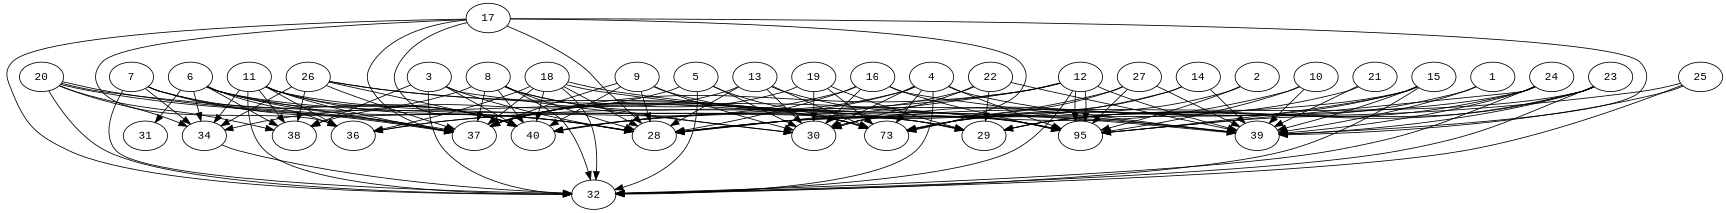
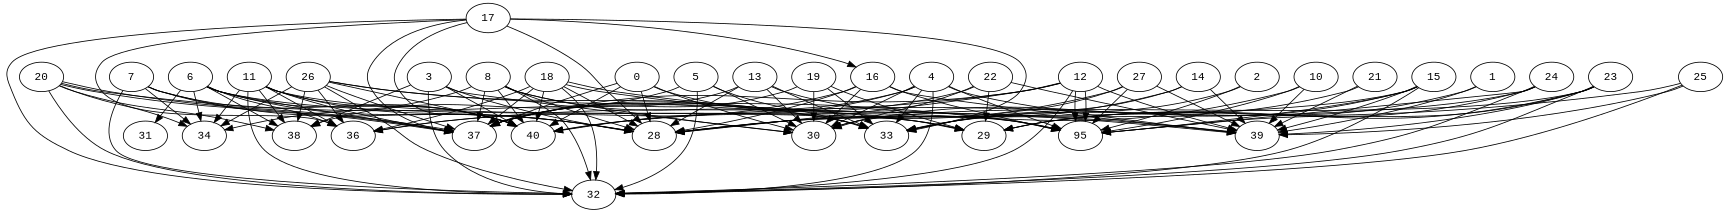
(1271, 29) -> (681, 31)
(637, 77) -> (637, 77)
none -> (328, 103)
(1413, 117) -> none
(887, 136) -> (887, 136)
(391, 179) -> (437, 154)
